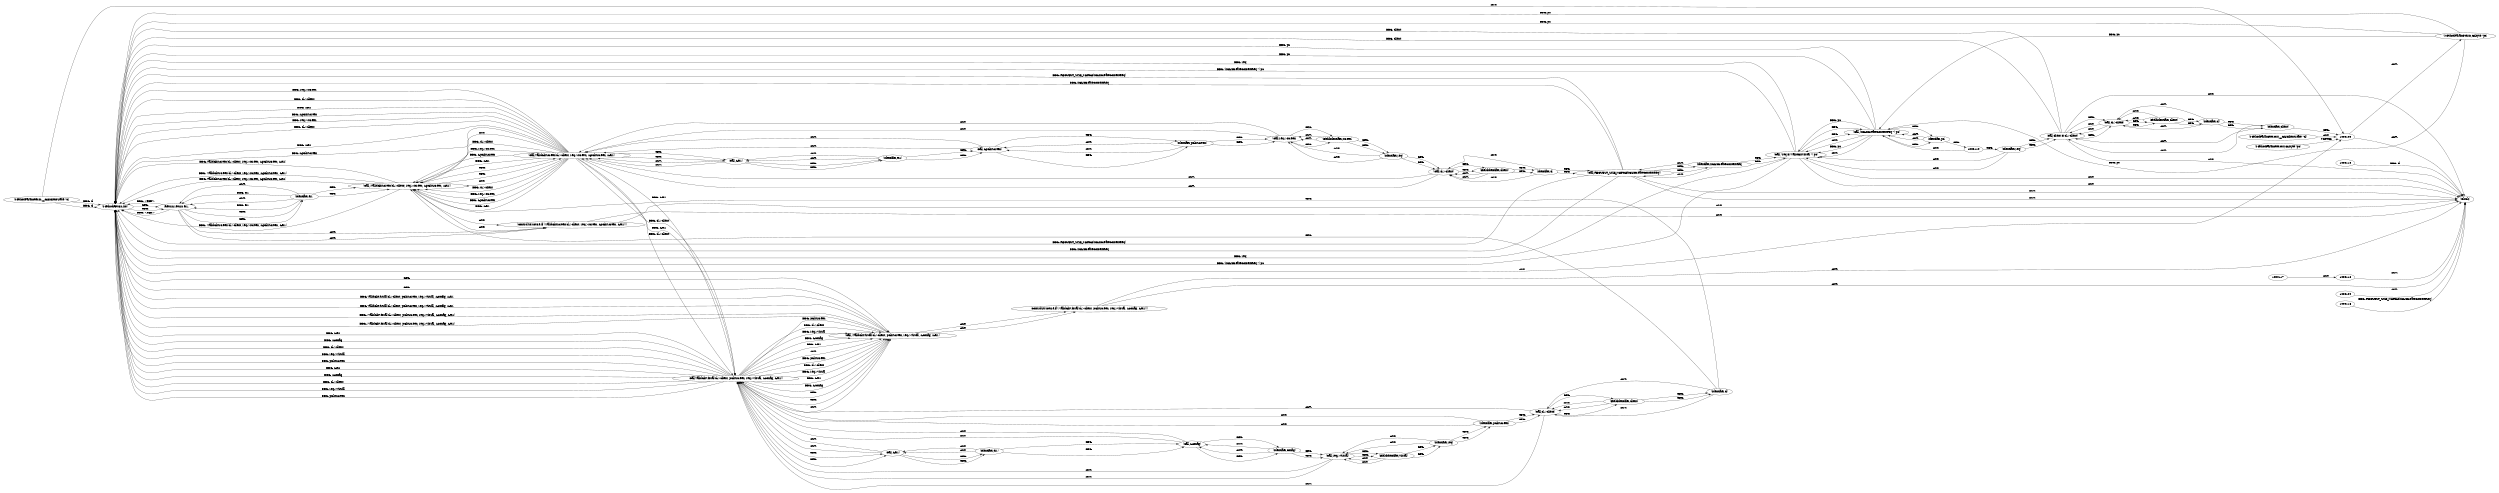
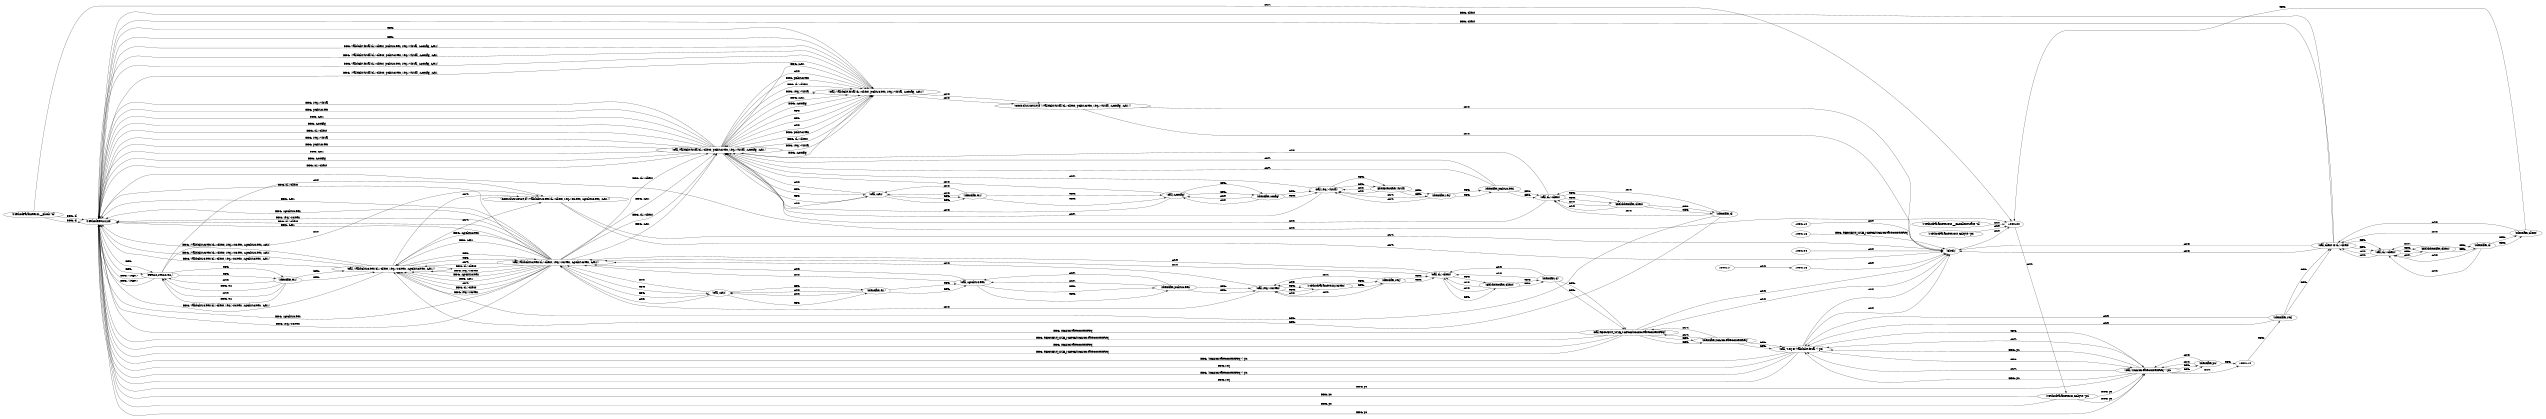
(1337, 139) -> (1326, 286)
(2327, 139) -> (1998, 226)
(1923, 149) -> (2204, 373)
(2415, 154) -> (1985, 242)
(2395, 164) -> (1872, 221)
(42, 200) -> (33, 215)
